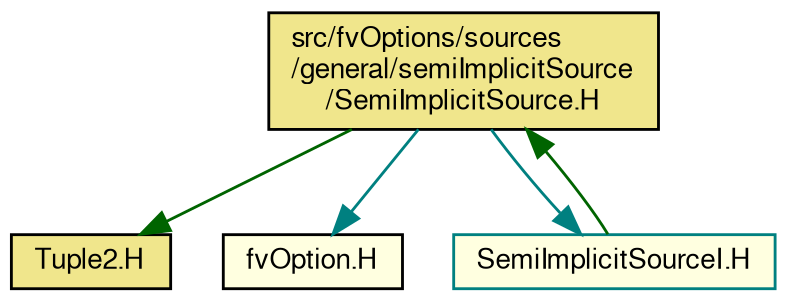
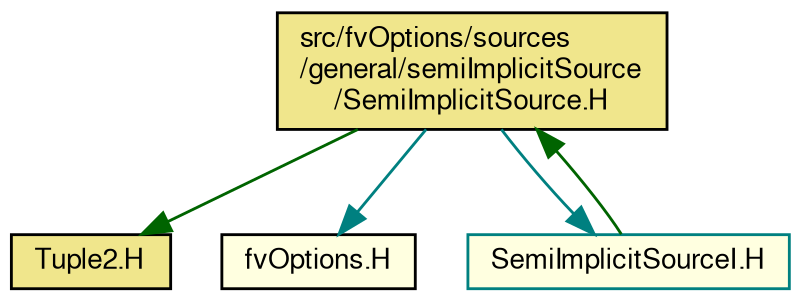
(313, 262) -> (319, 262)
